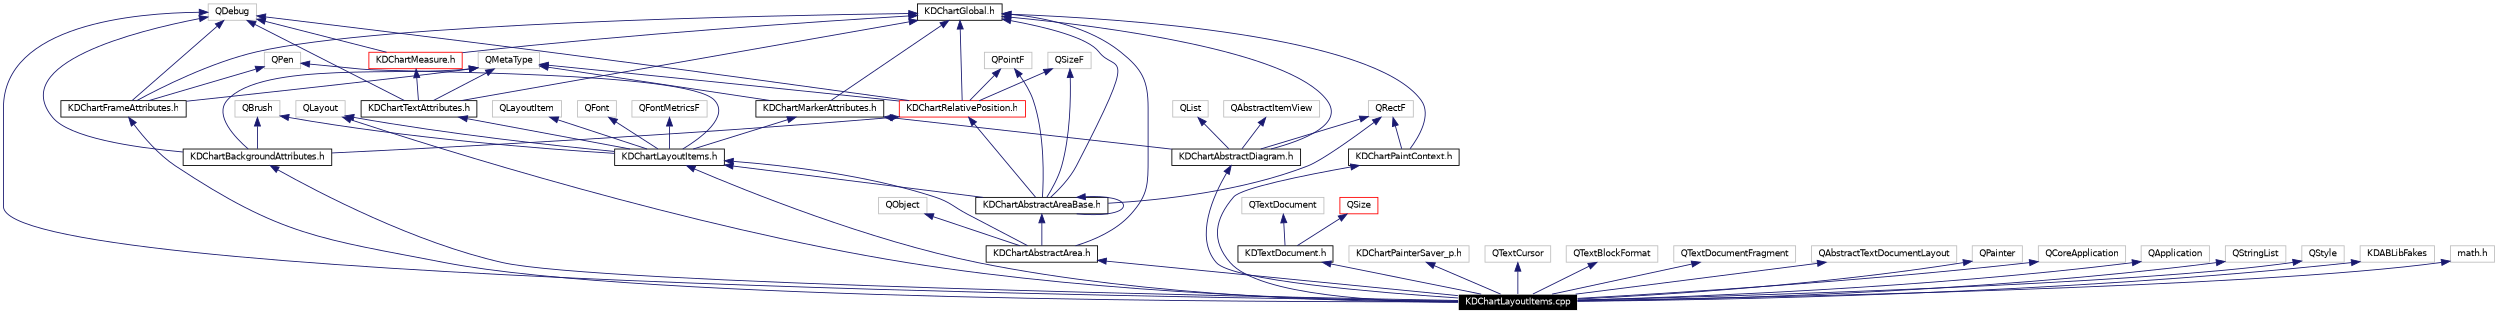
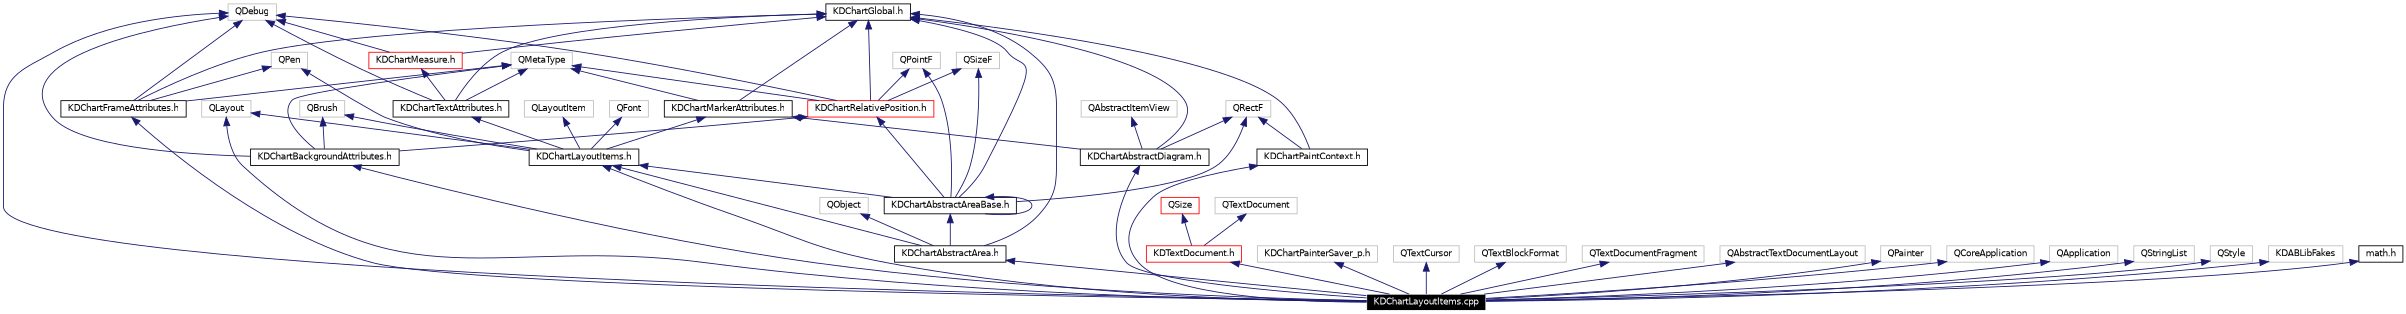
(670, 109) -> none
(1190, 109) -> none
(1285, 254) -> (1194, 254)
(2472, 254) -> (2381, 254)
